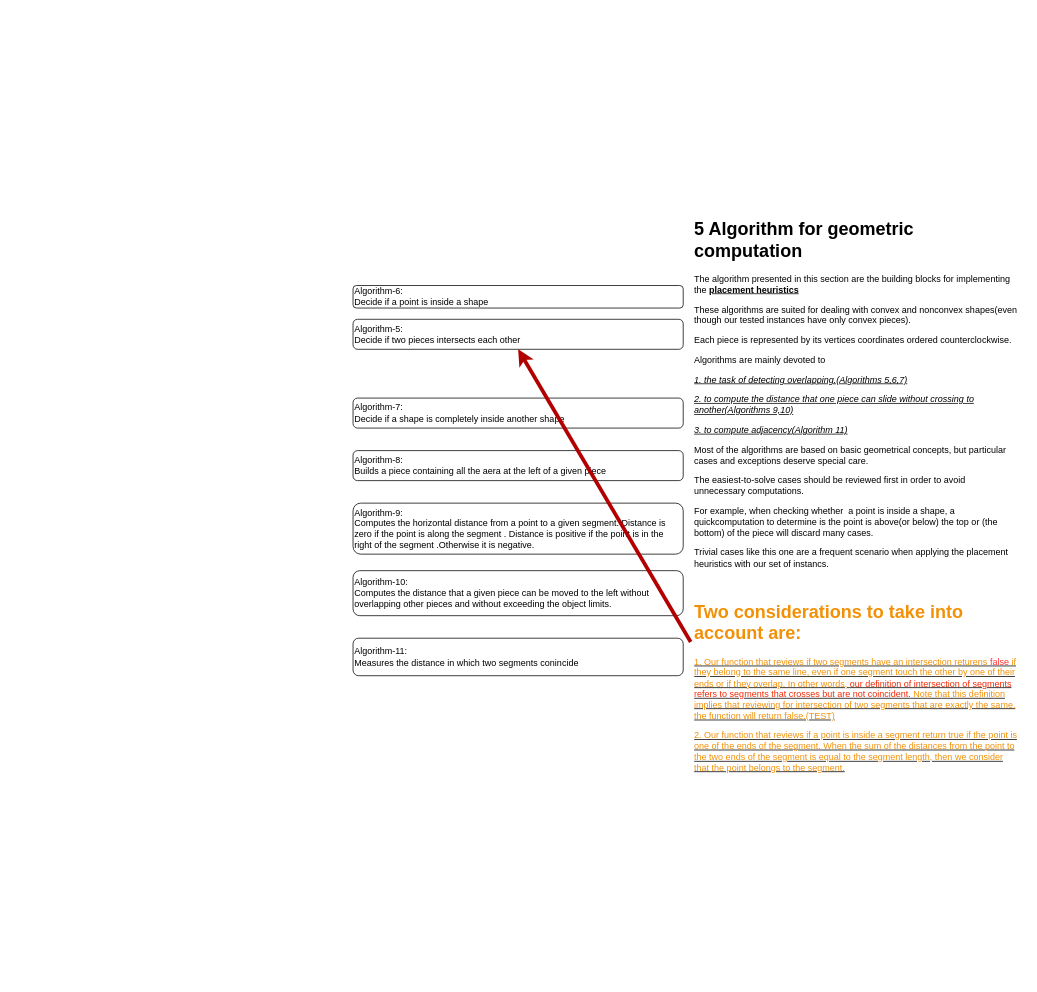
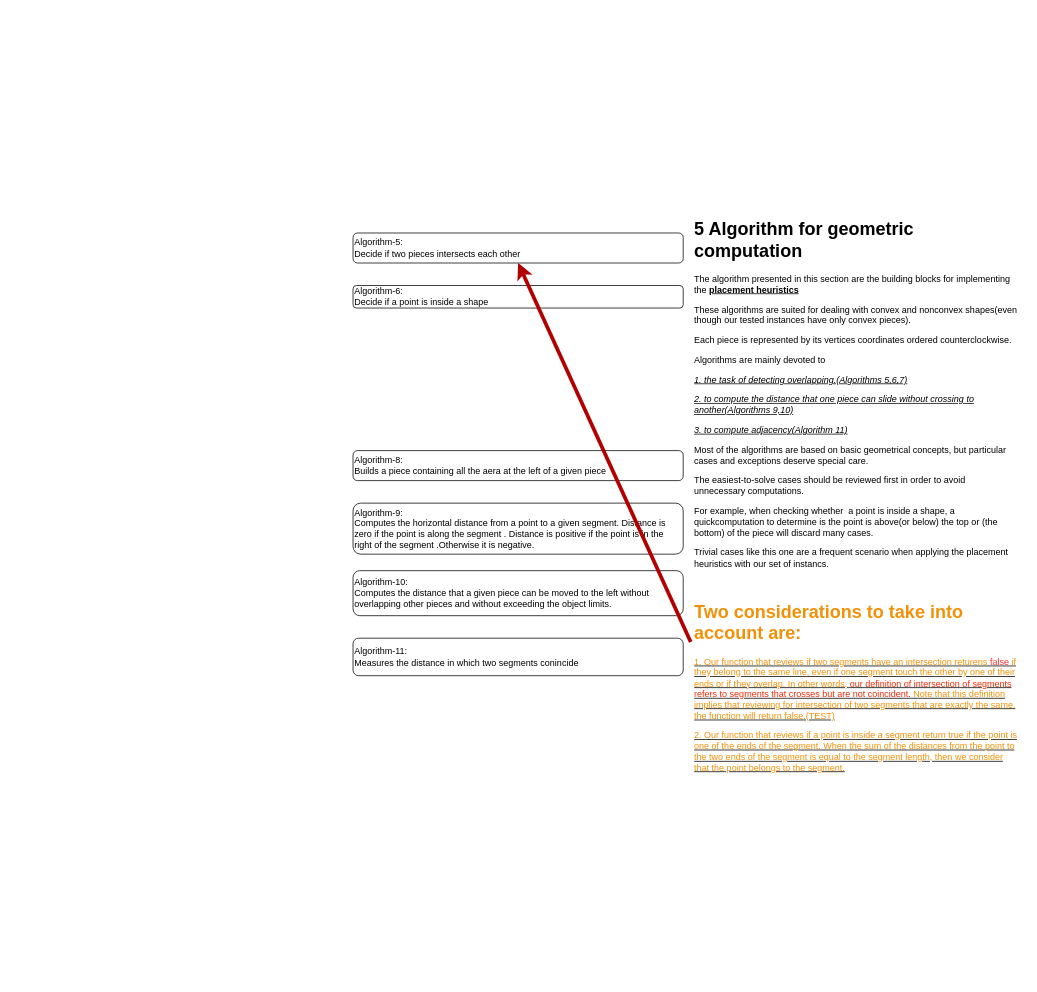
(518, 334) -> (518, 248)
(518, 413) -> none
